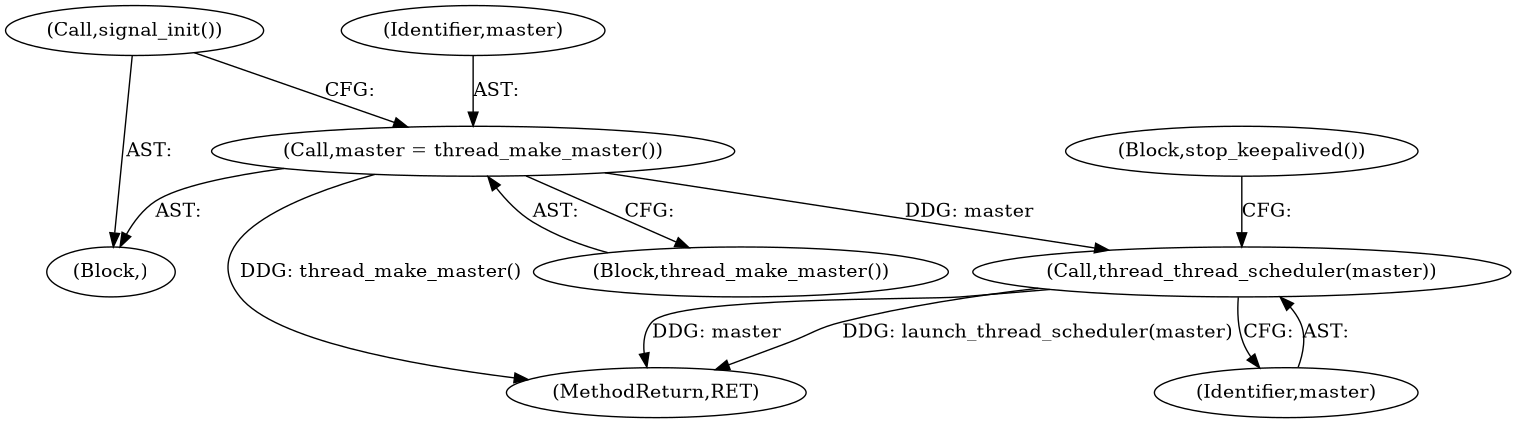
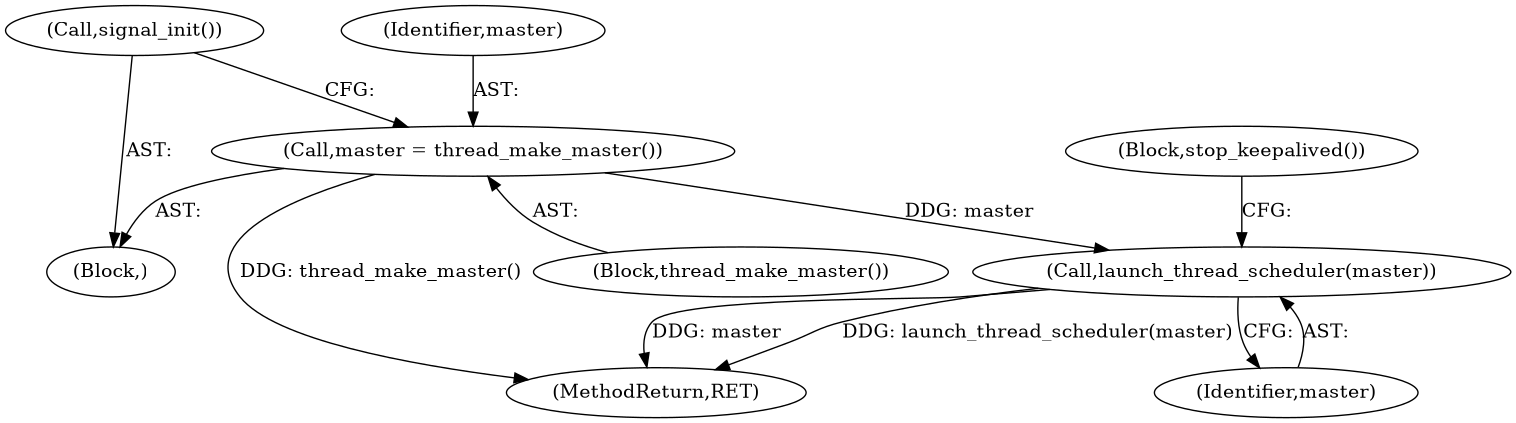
(601, 209) -> none
(1242, 272) -> (1242, 272)
